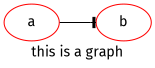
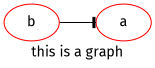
(75, 22) -> (75, 22)
